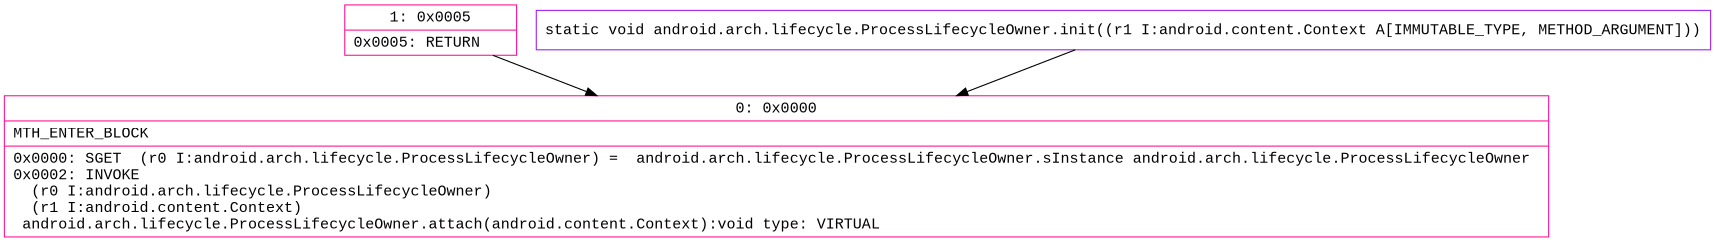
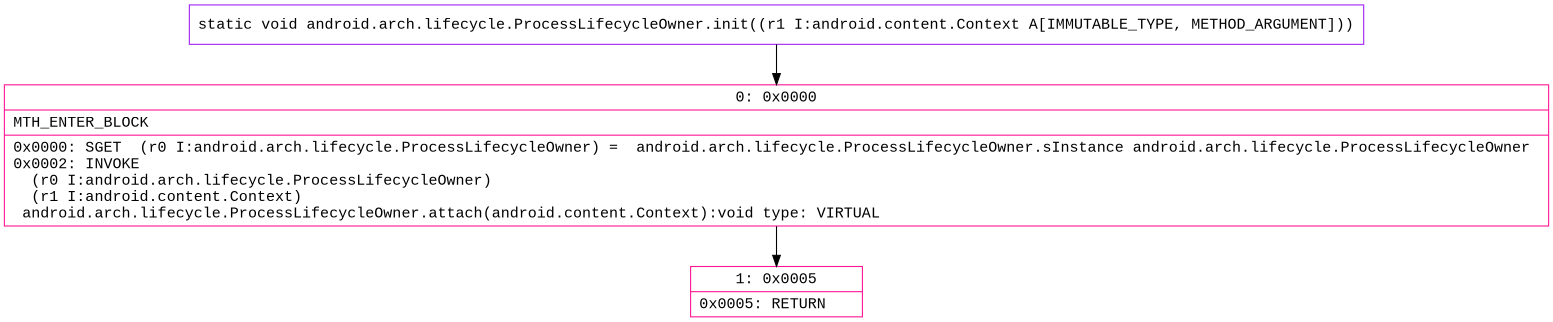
(540, 73) -> (777, 241)
